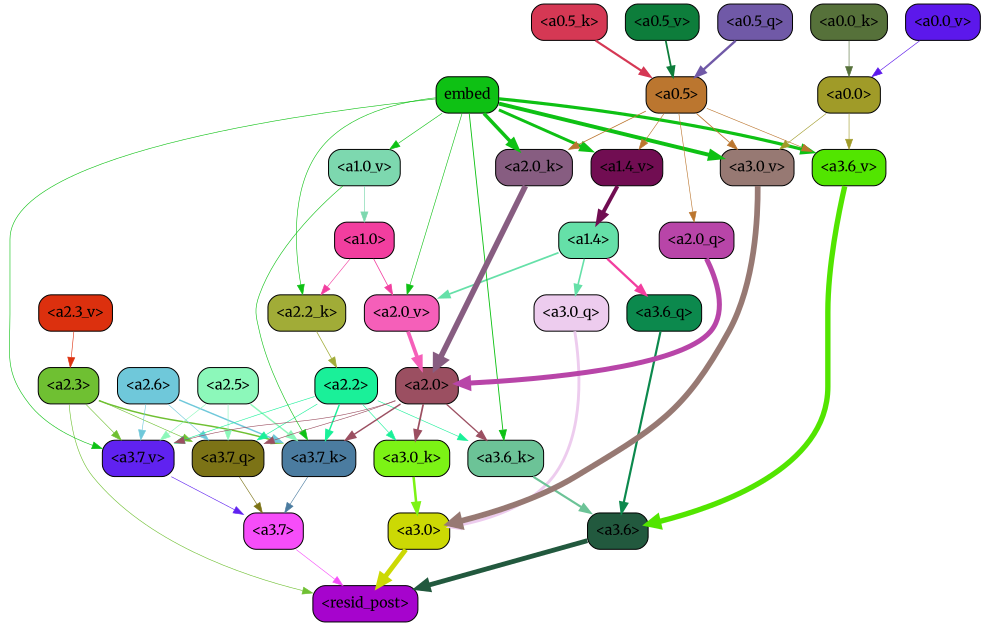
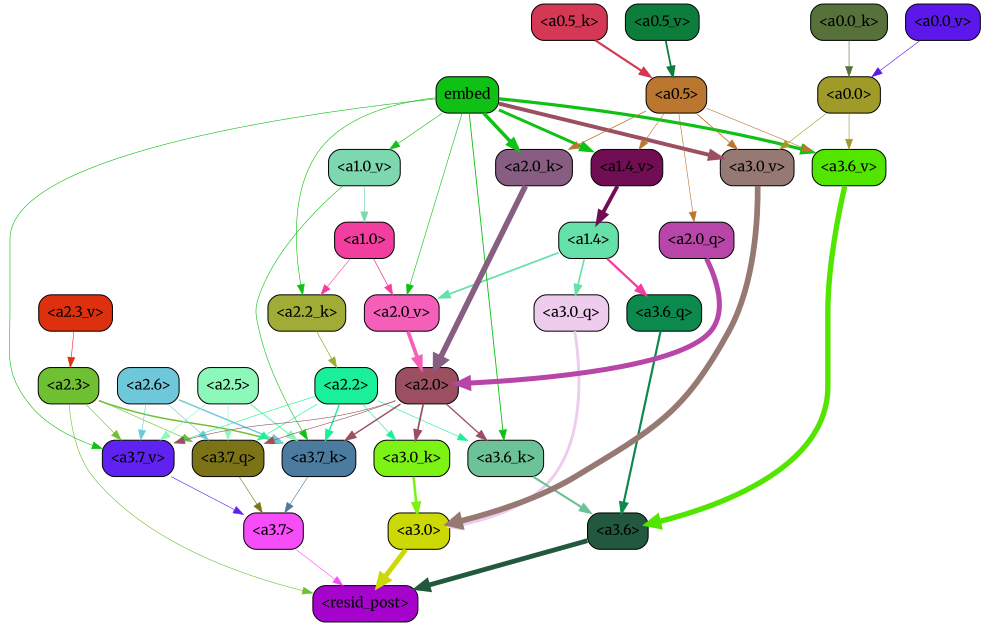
(755, 22) -> none
(594, 127) -> (594, 127)
